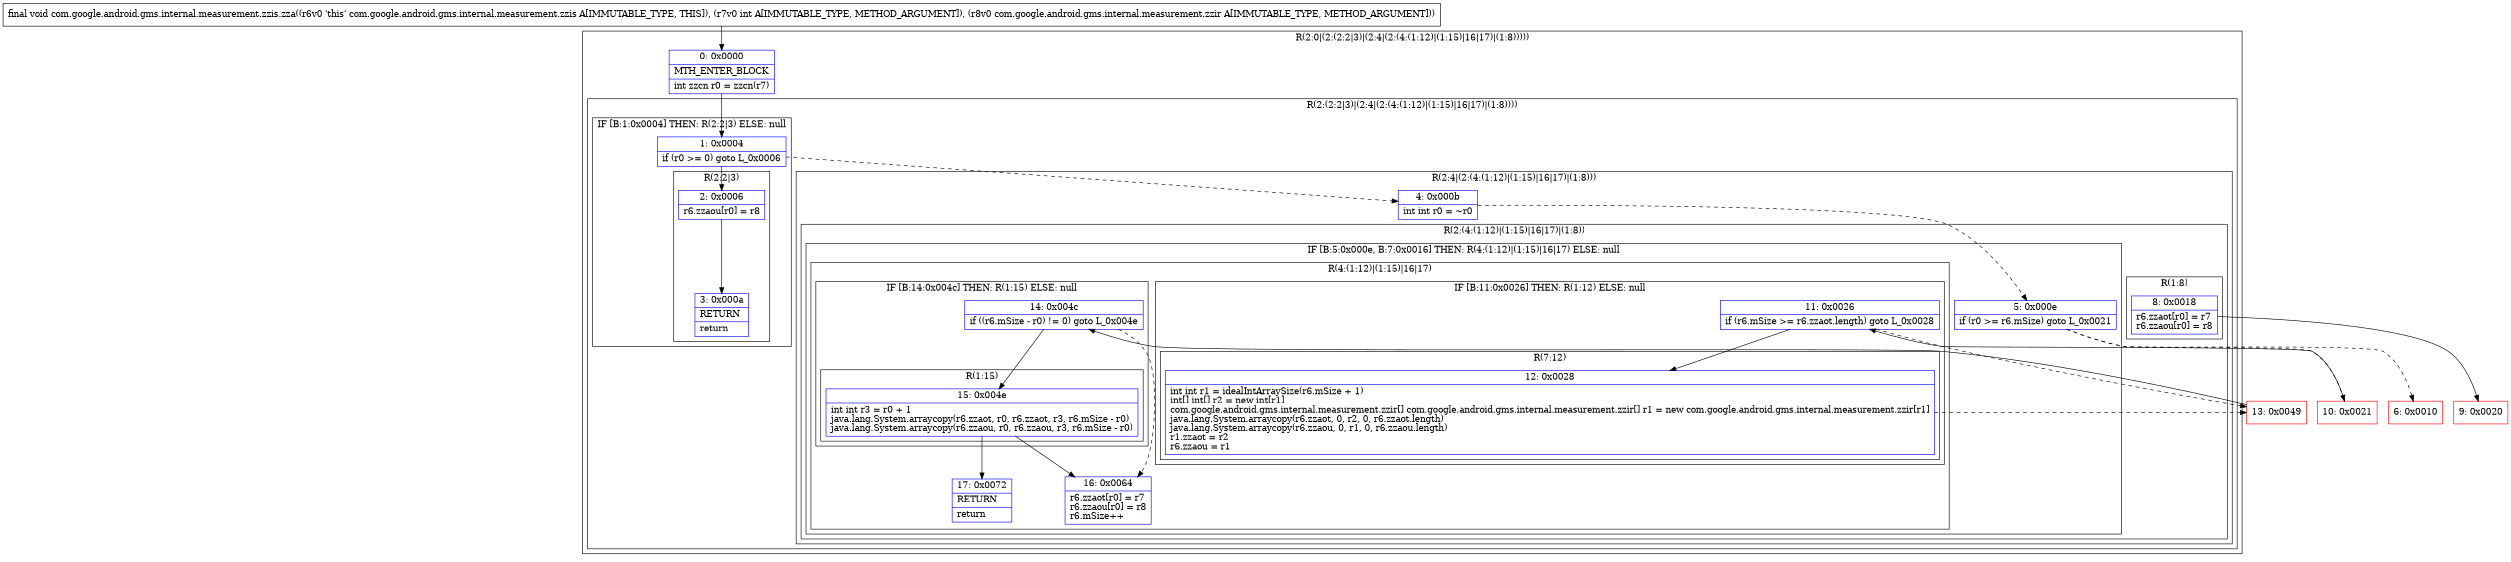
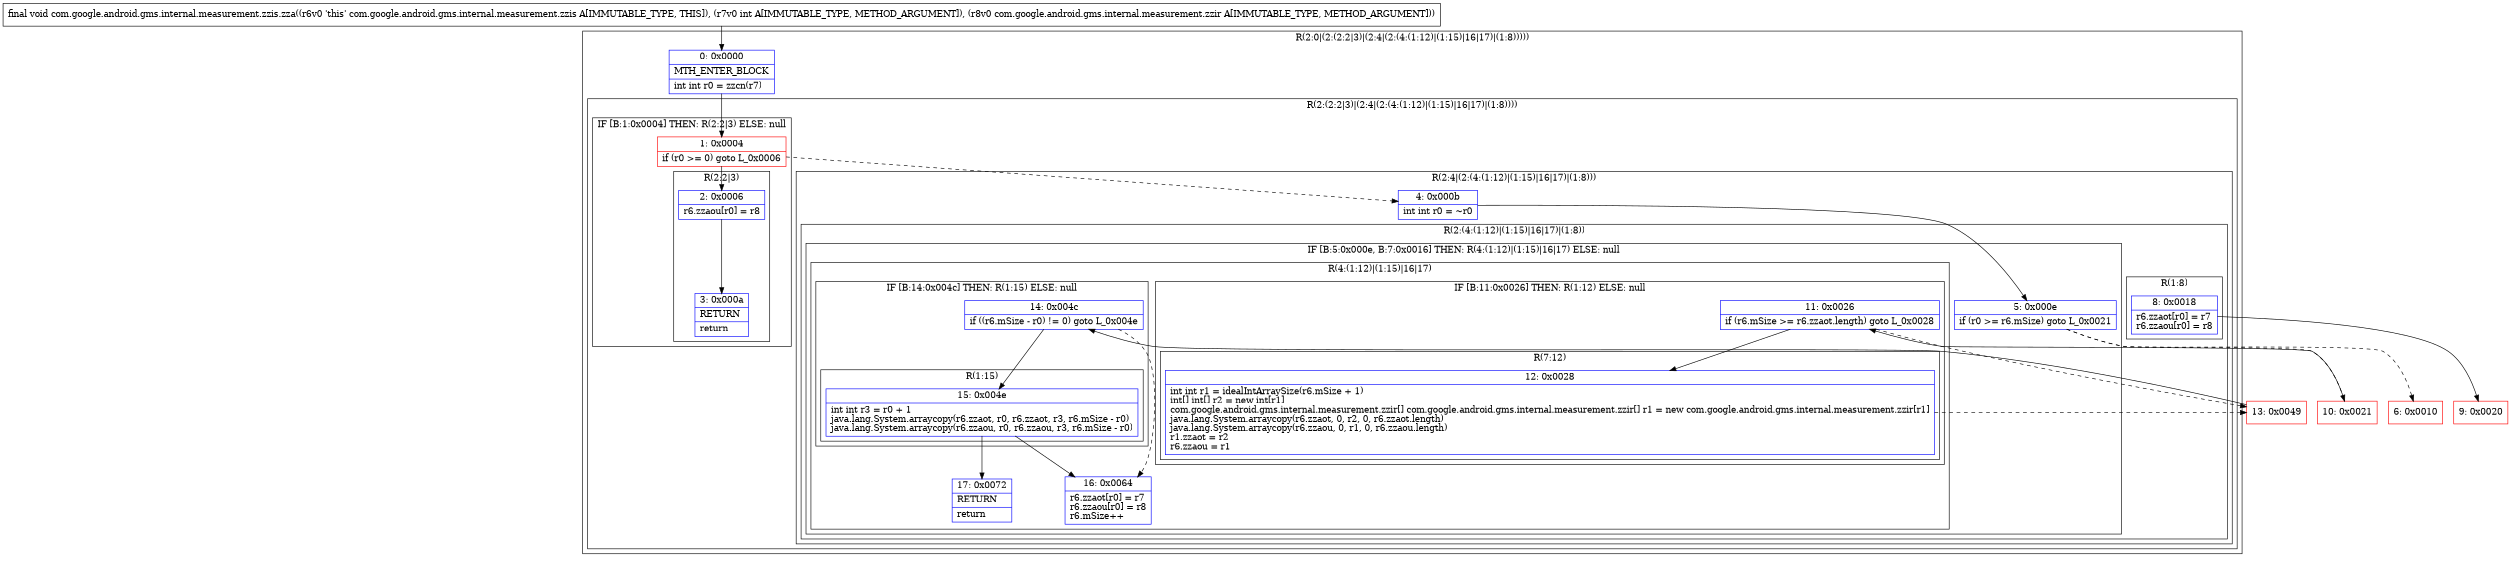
(722, 86) -> (718, 86)
(722, 152) -> (722, 152)
(1766, 209) -> (1766, 209)
